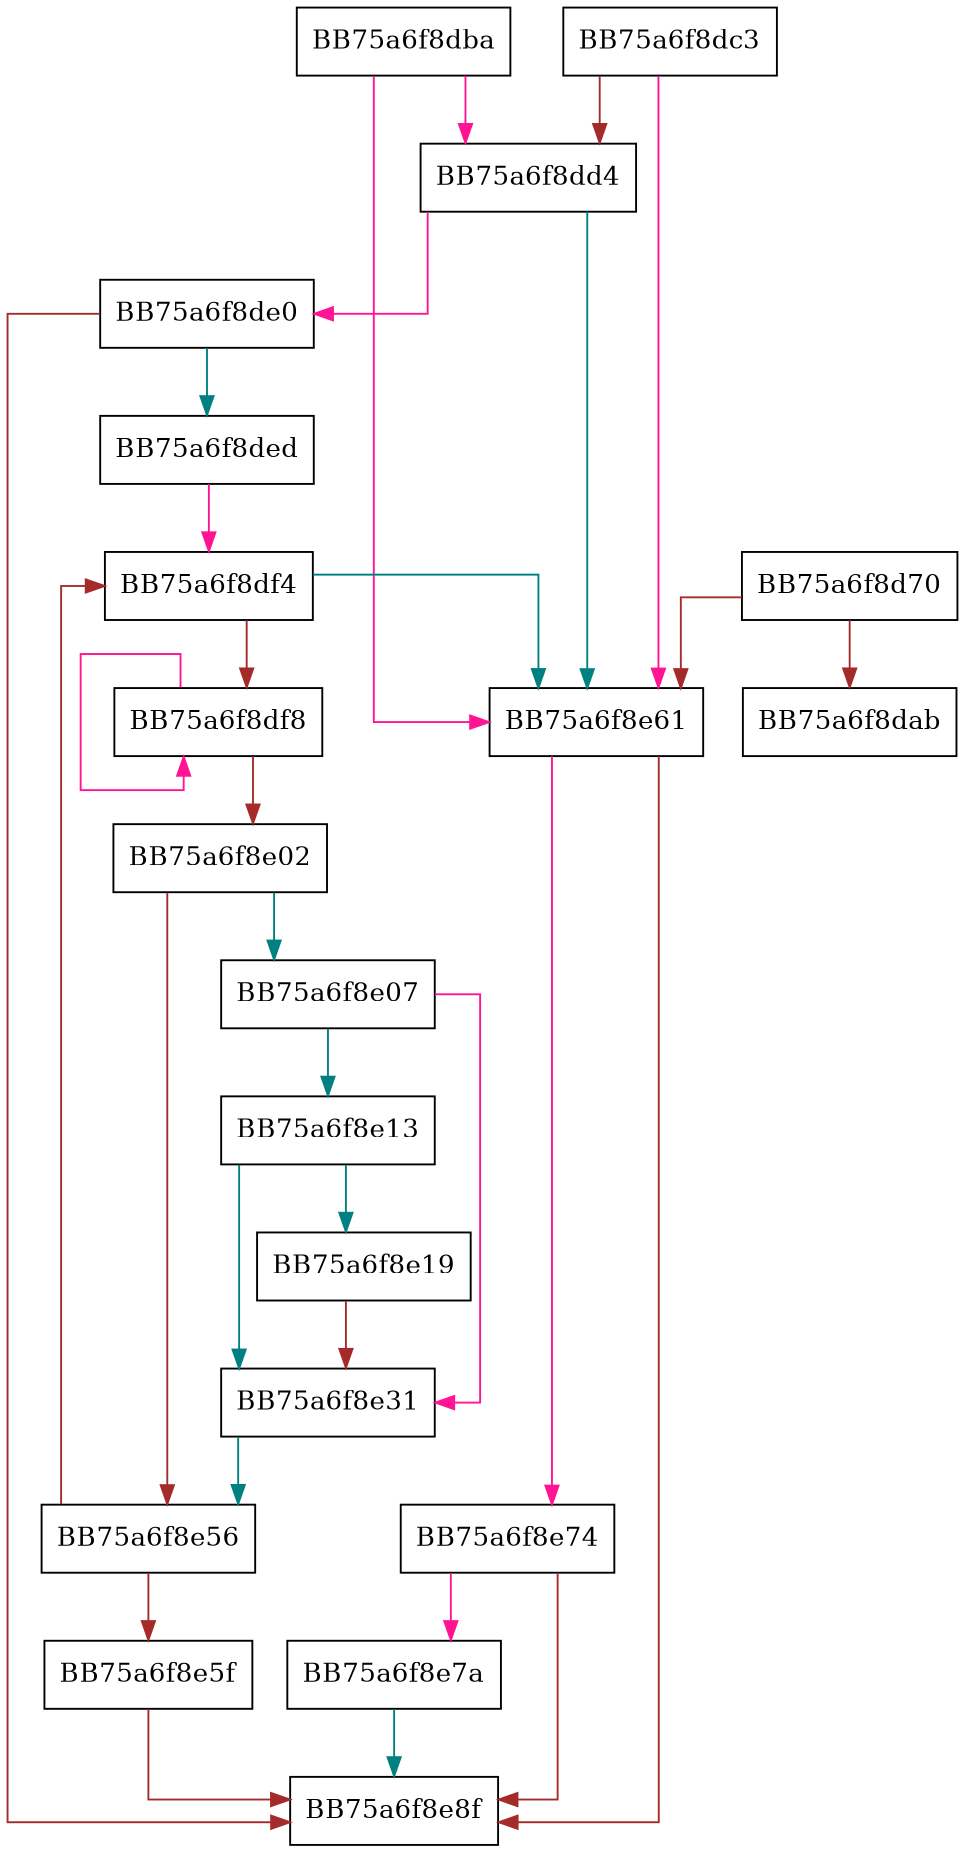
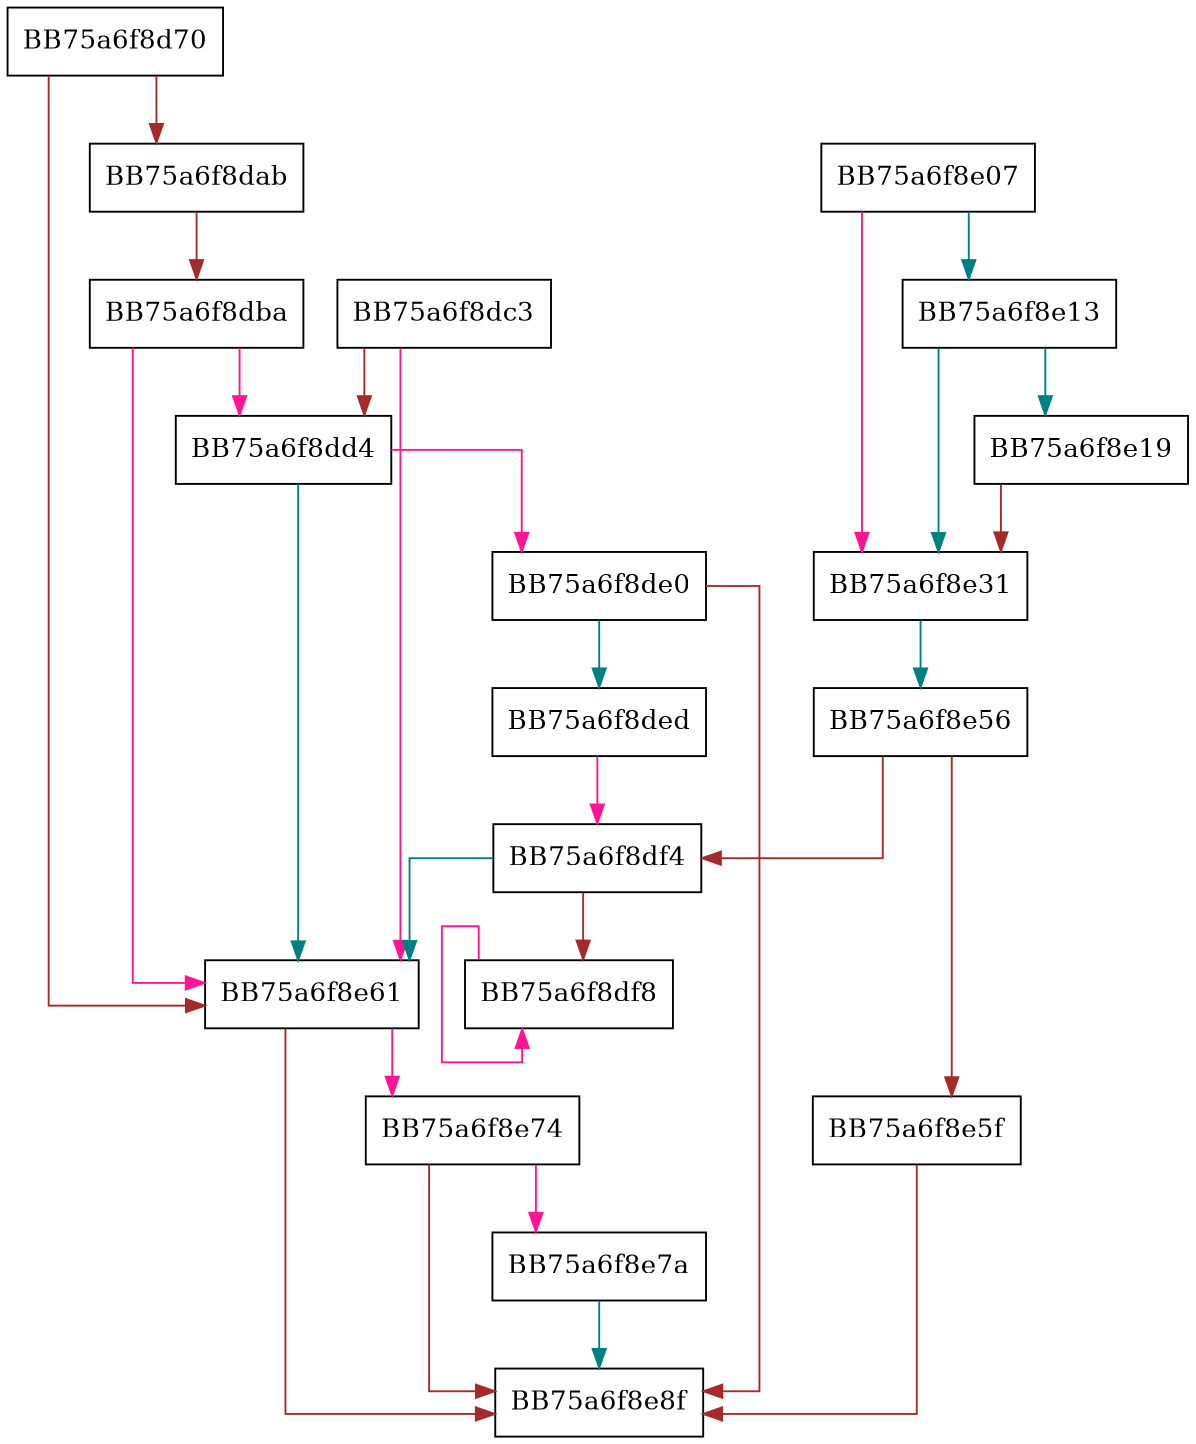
none -> (197, 236)
(220, 858) -> none
